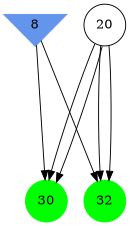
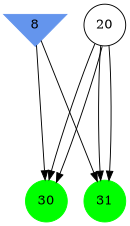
(105, 201) -> (105, 201)
